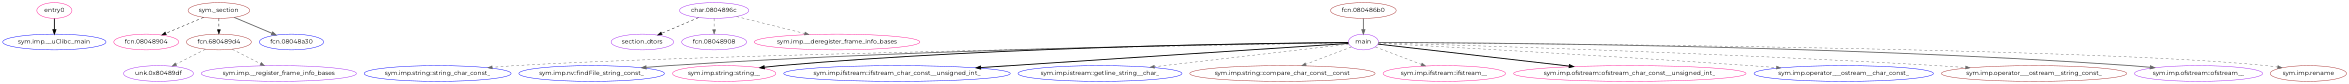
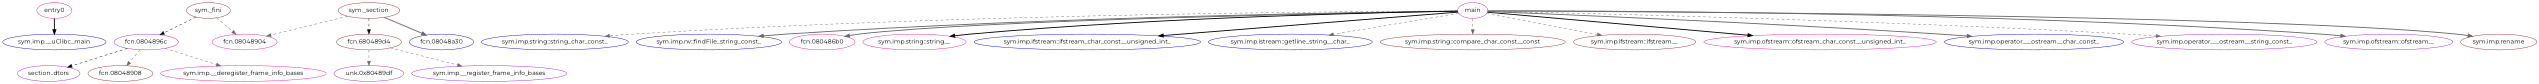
none -> (208, 10)
(714, 10) -> (146, 42)
(1363, 10) -> (822, 42)
(1363, 24) -> (1153, 18)
(185, 25) -> (309, 26)
(714, 42) -> (120, 74)
(1851, 49) -> (2027, 17)
(1577, 55) -> (1728, 22)
(1444, 74) -> (1635, 42)
(2034, 74) -> (2224, 42)
